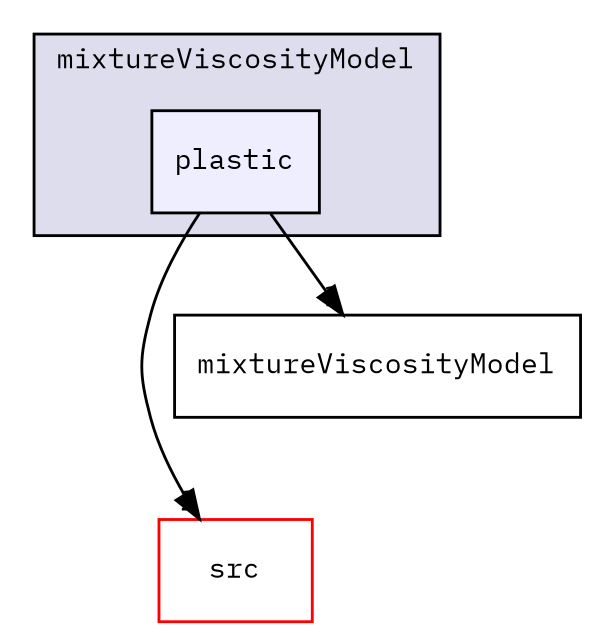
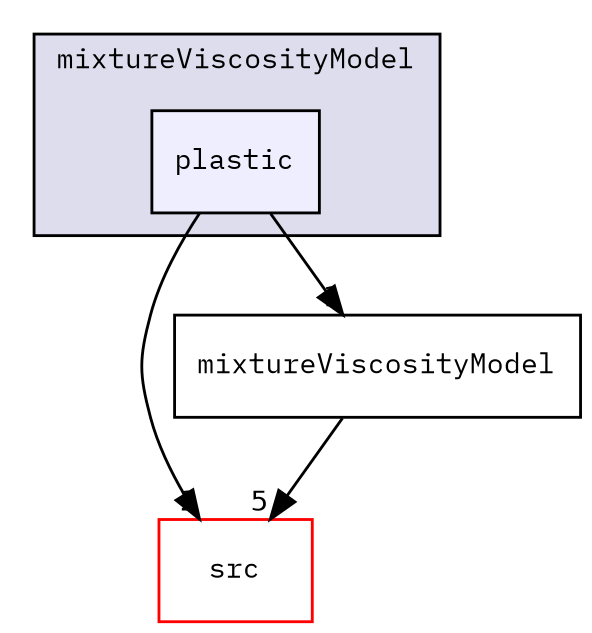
none -> (315, 457)
